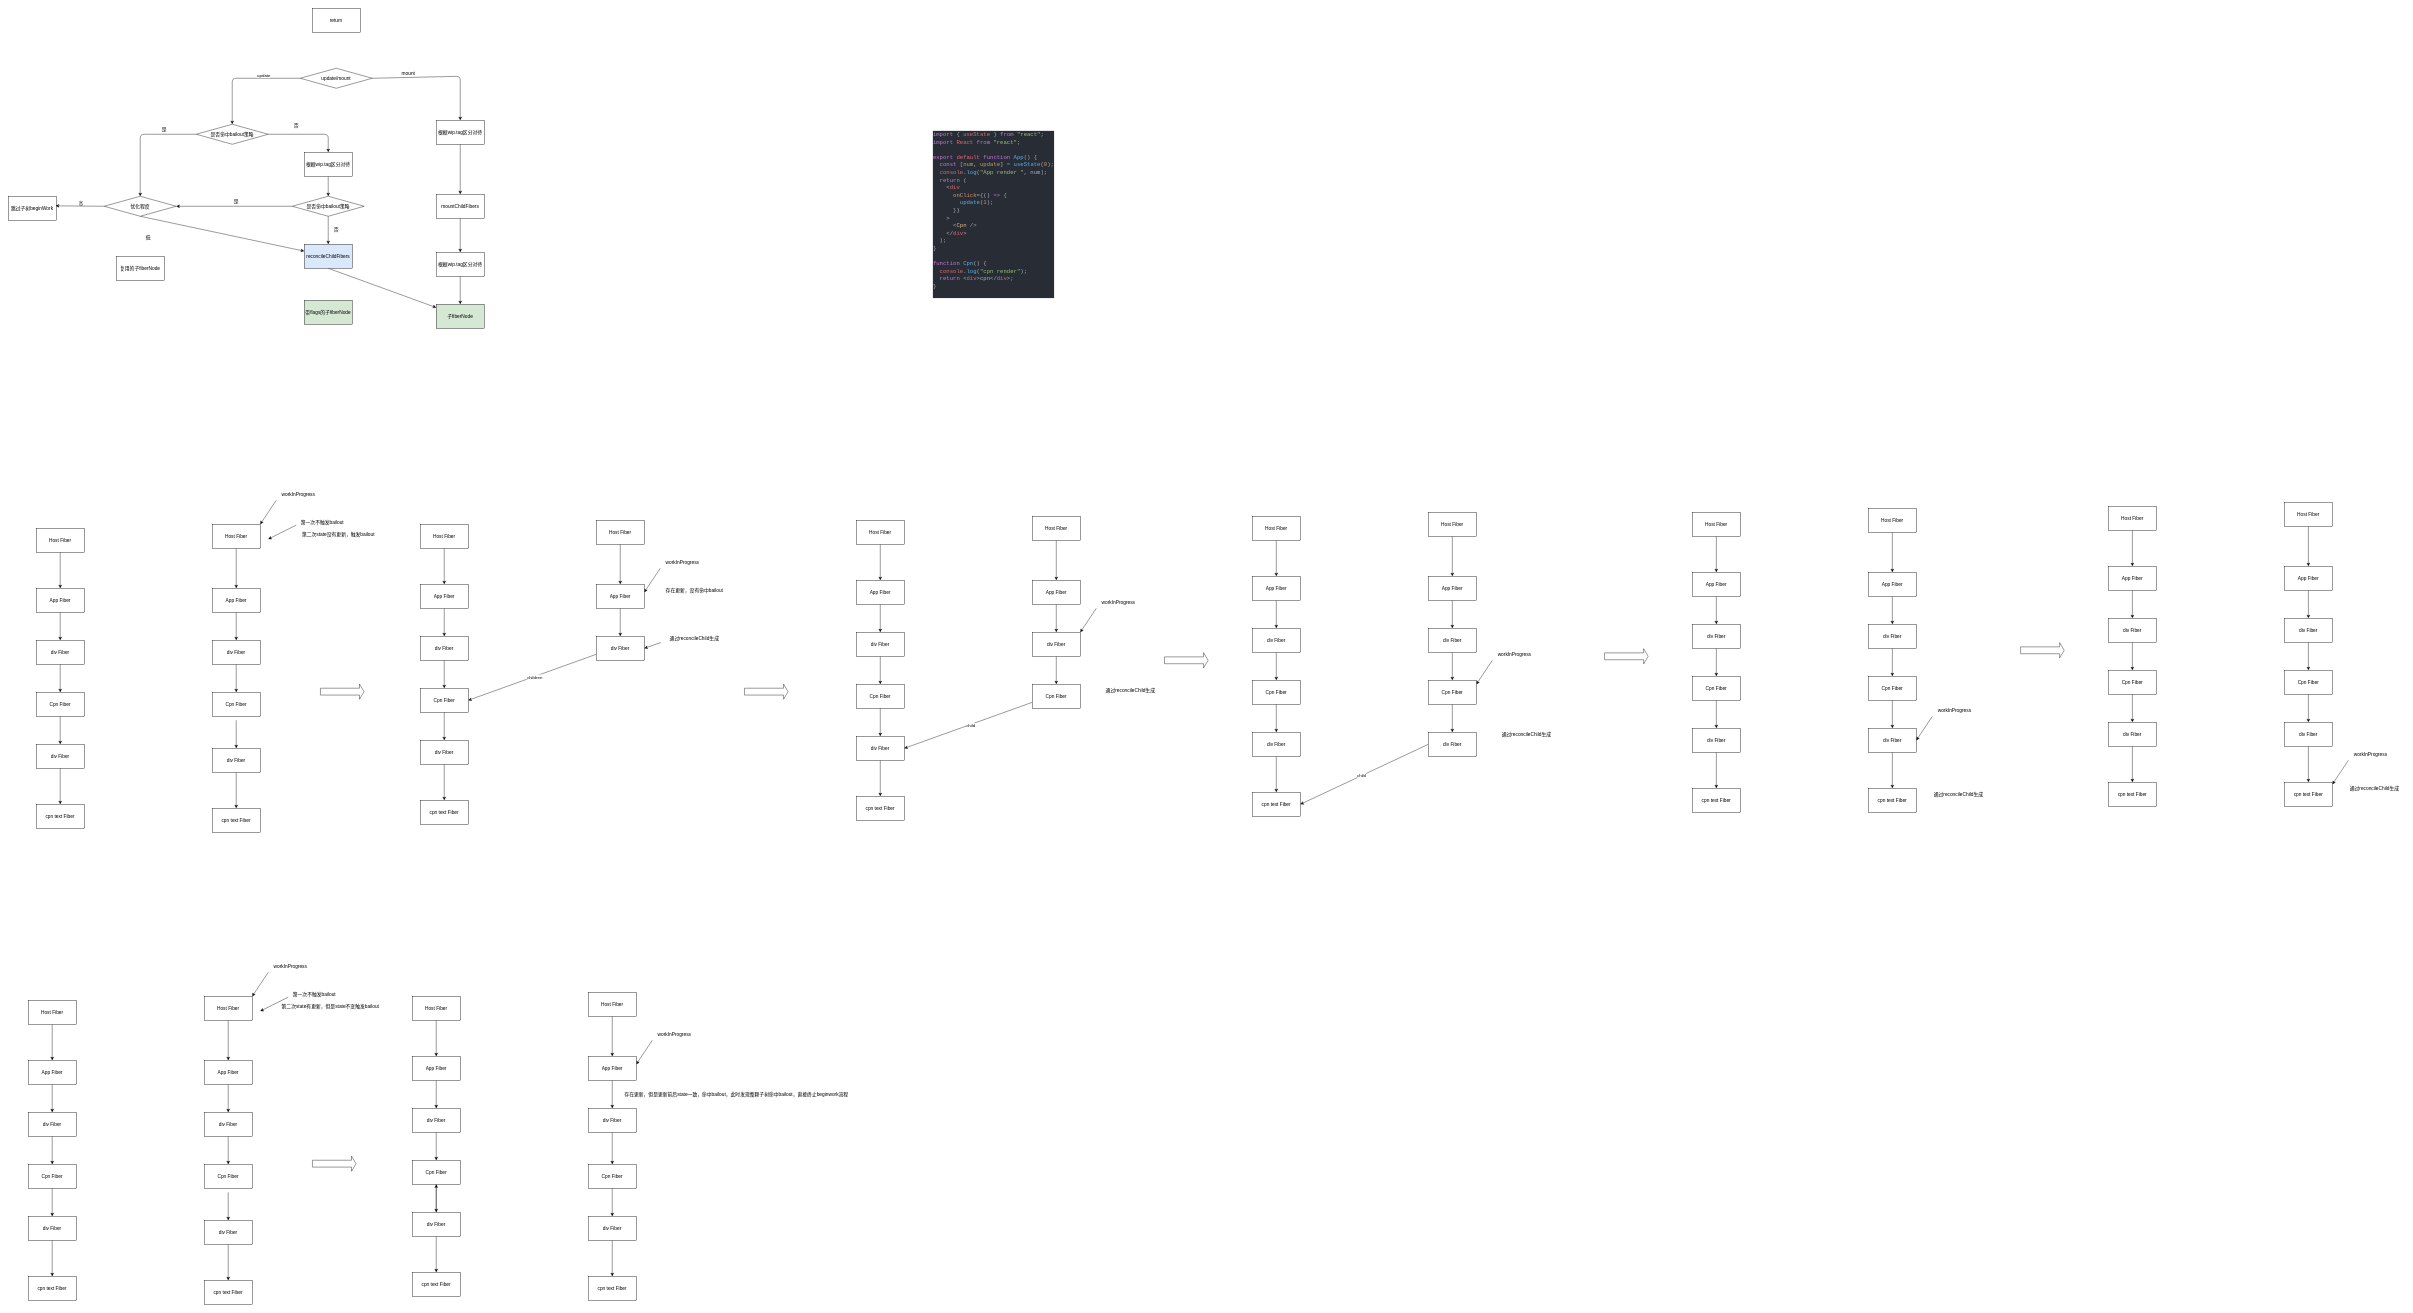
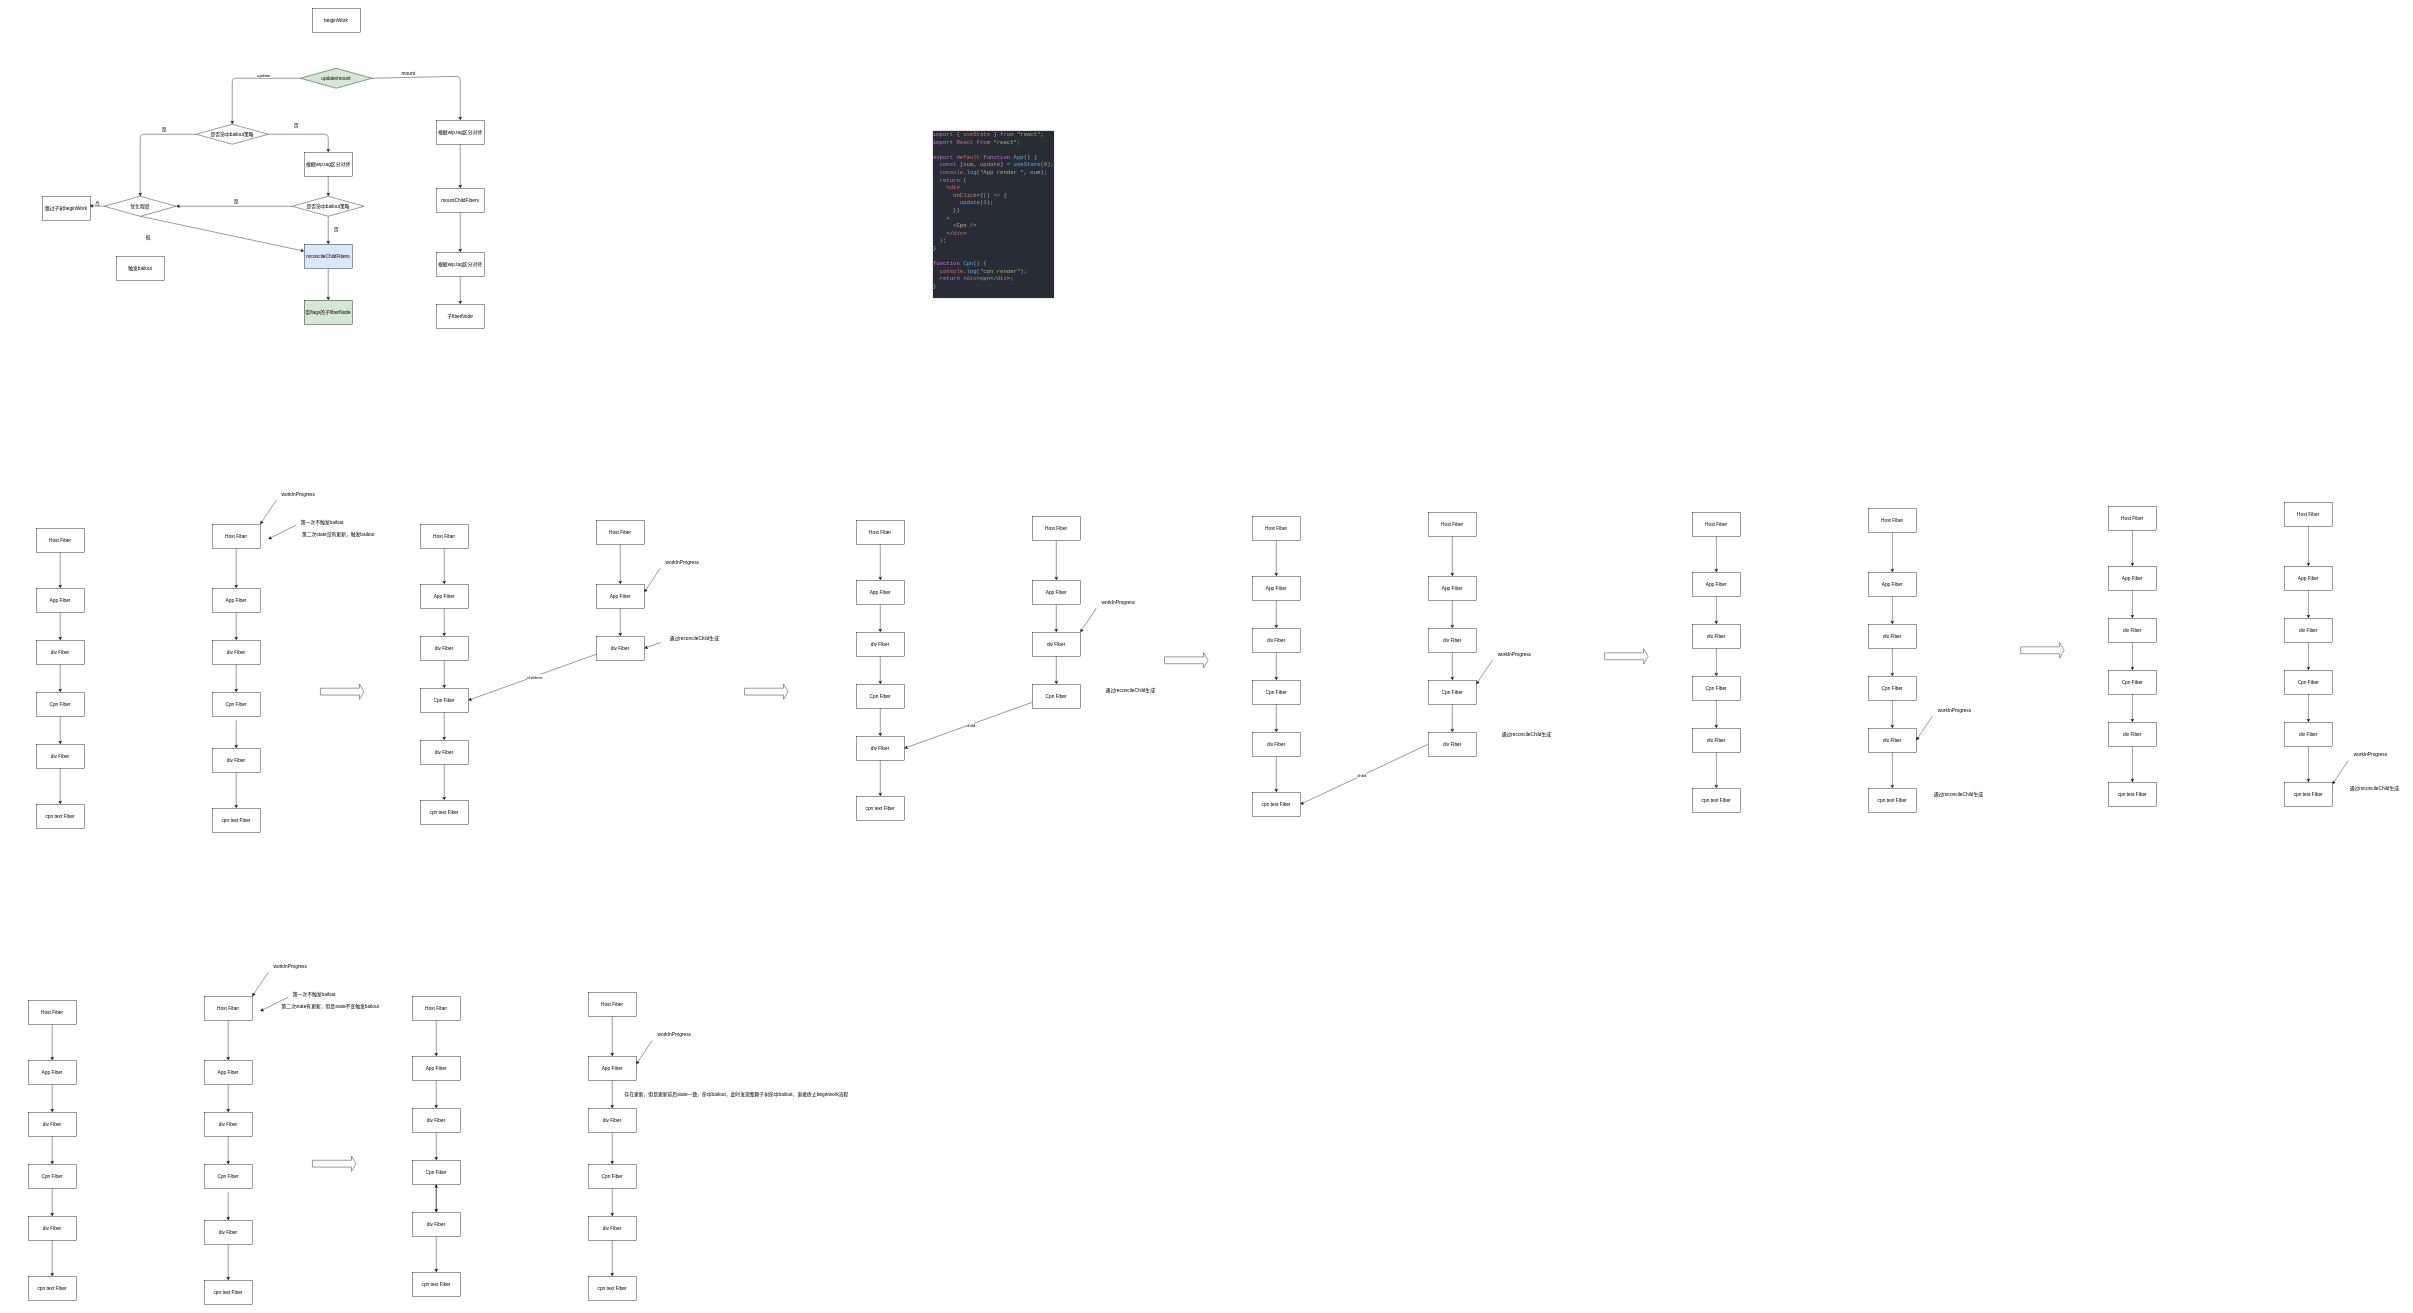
(336, 20) -> (336, 20)
(336, 78) -> (336, 78)
(460, 206) -> (460, 200)
(32, 208) -> (66, 208)
(140, 268) -> (140, 268)
(432, 306) -> (328, 296)
(460, 316) -> (460, 316)
(694, 590) -> none
